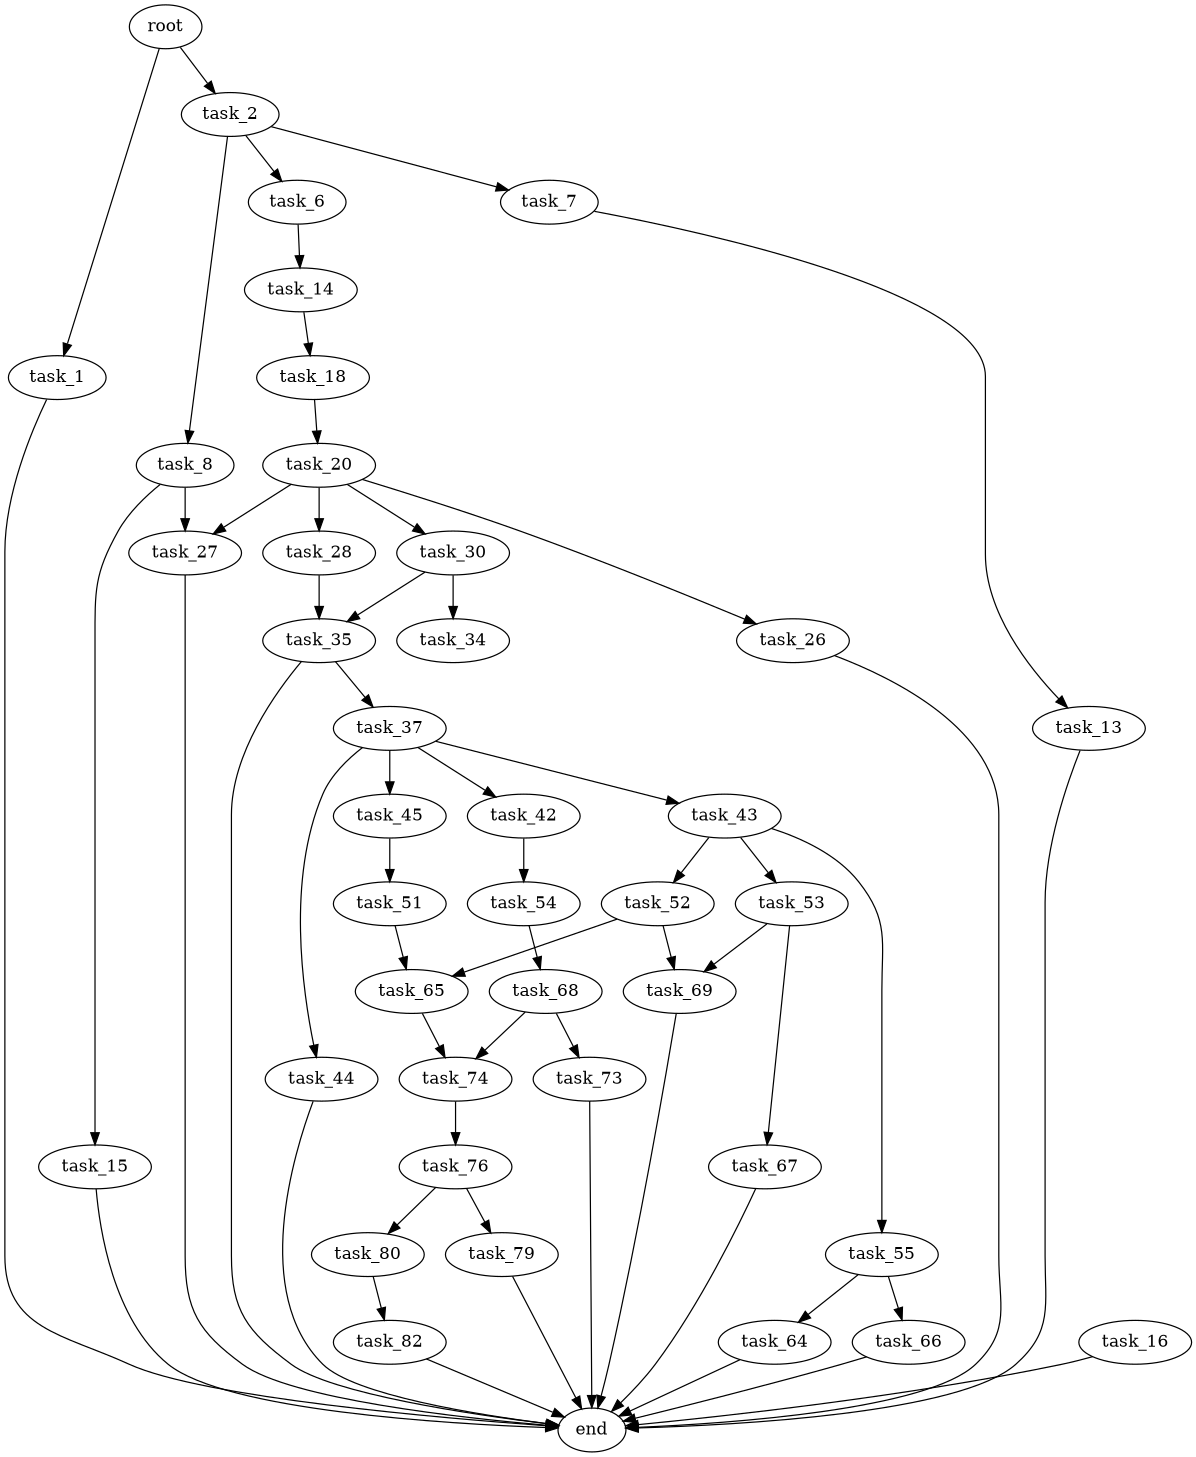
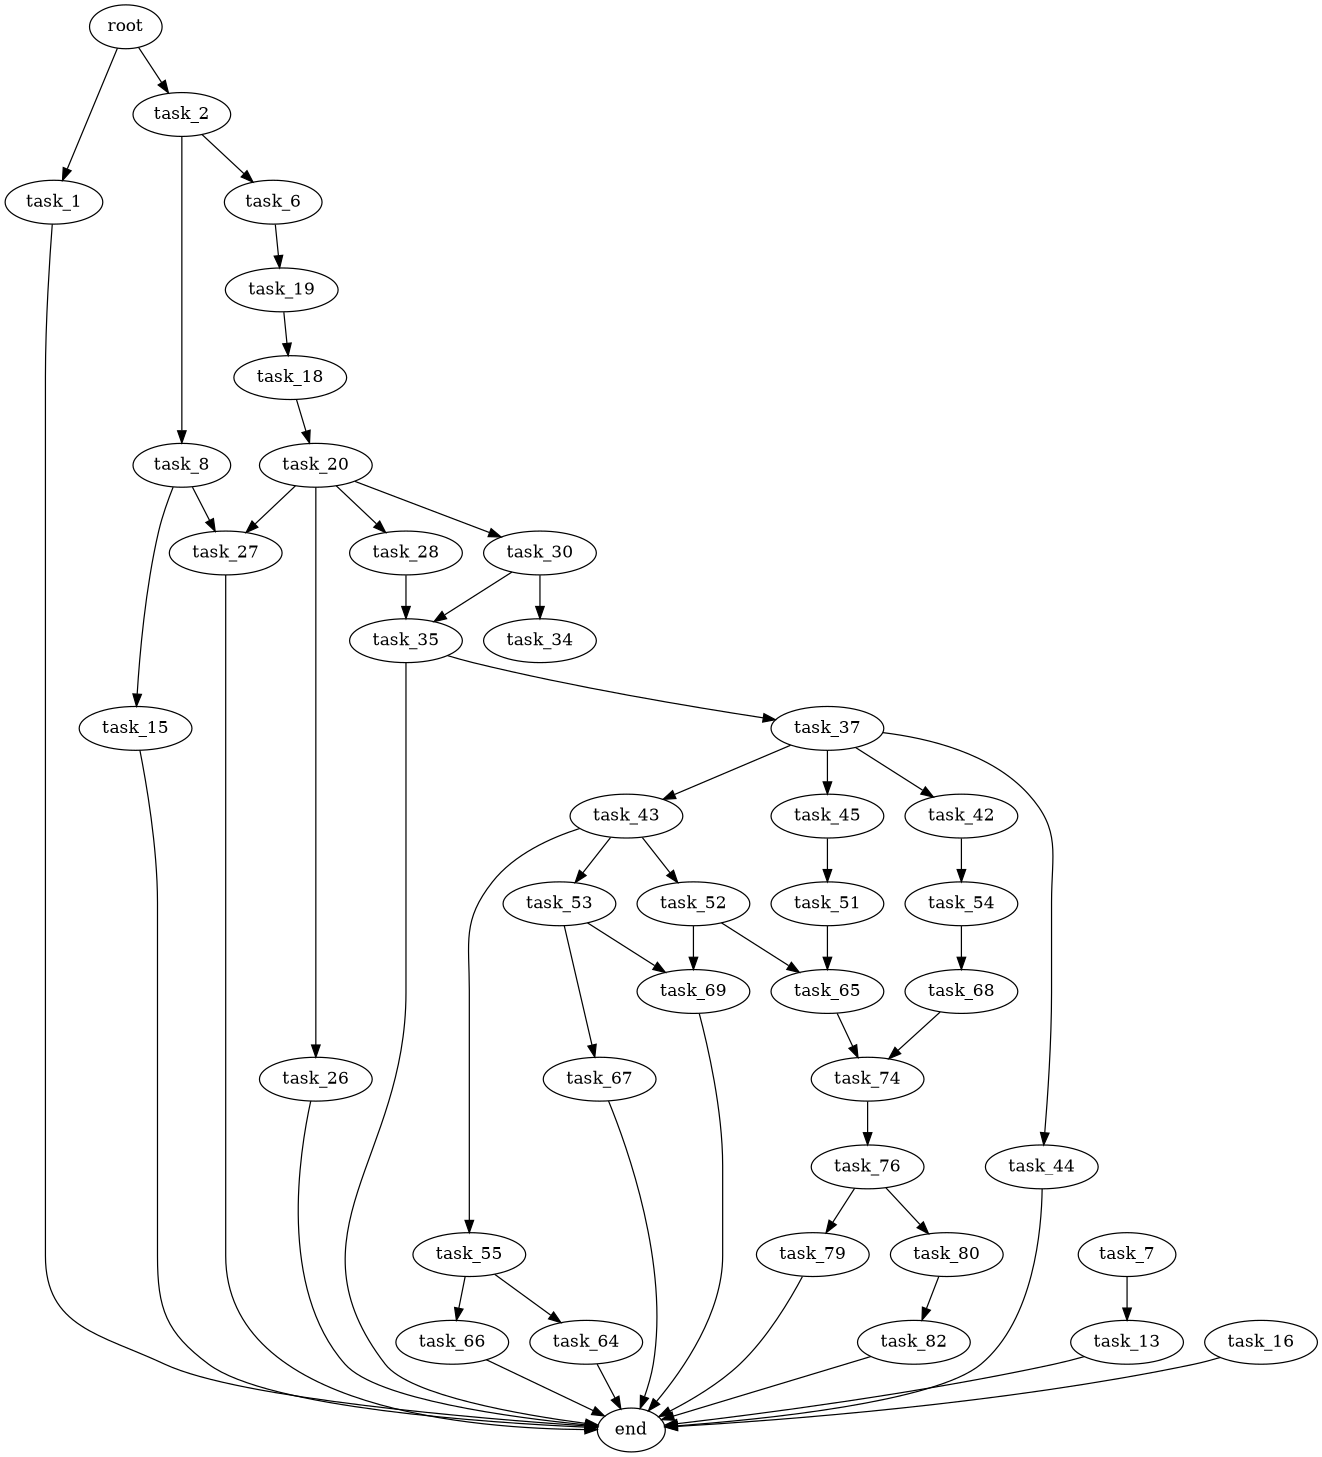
(384, 157) -> none
(301, 290) -> (282, 290)
(590, 1079) -> none
